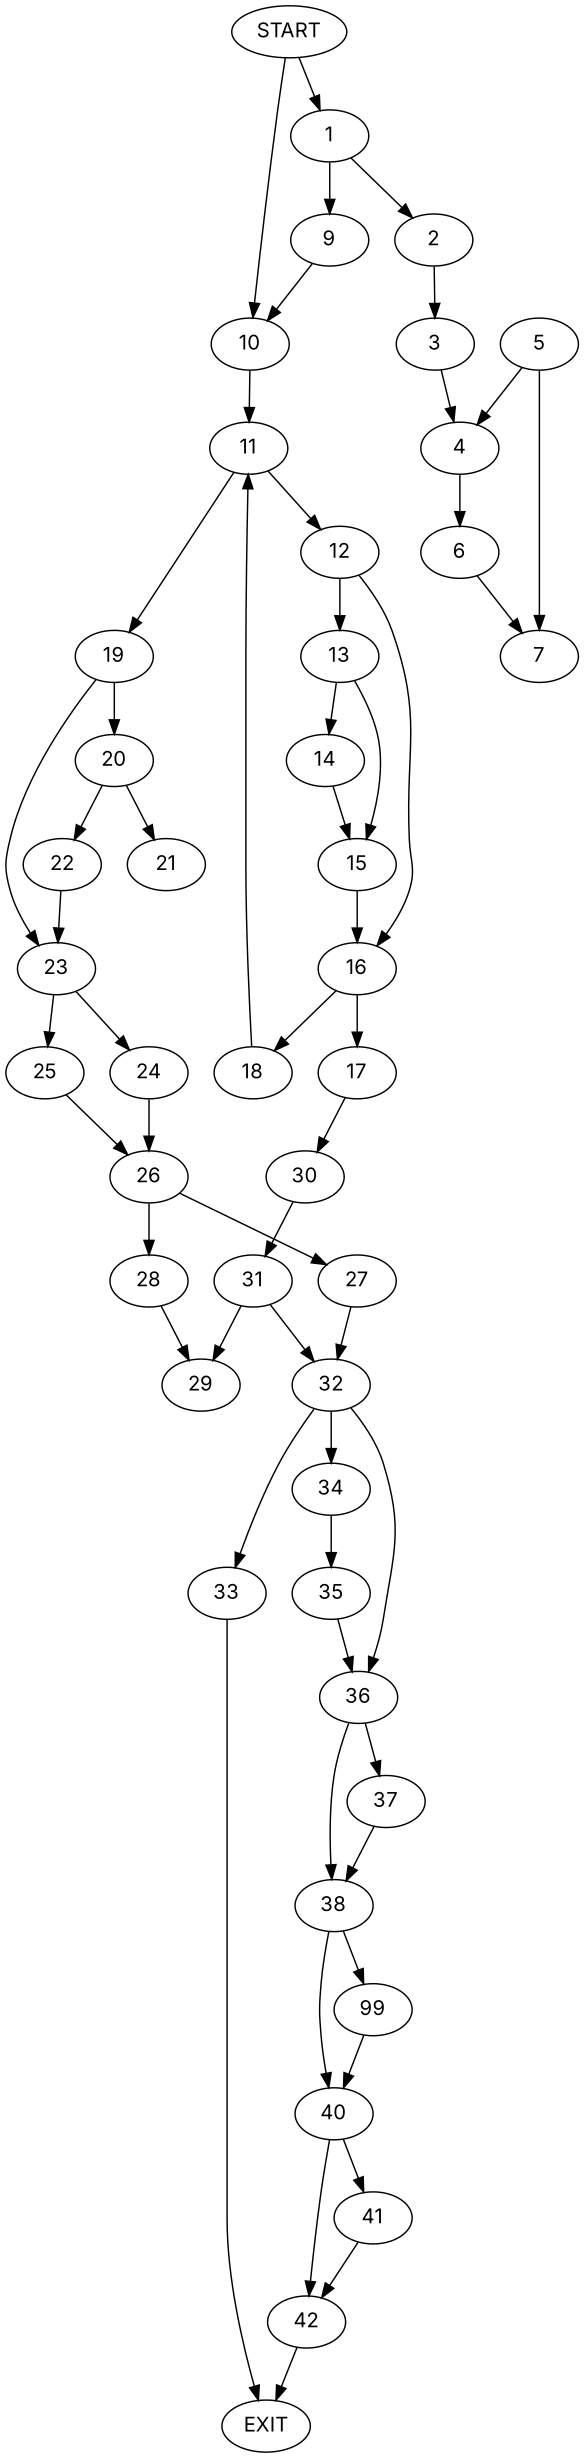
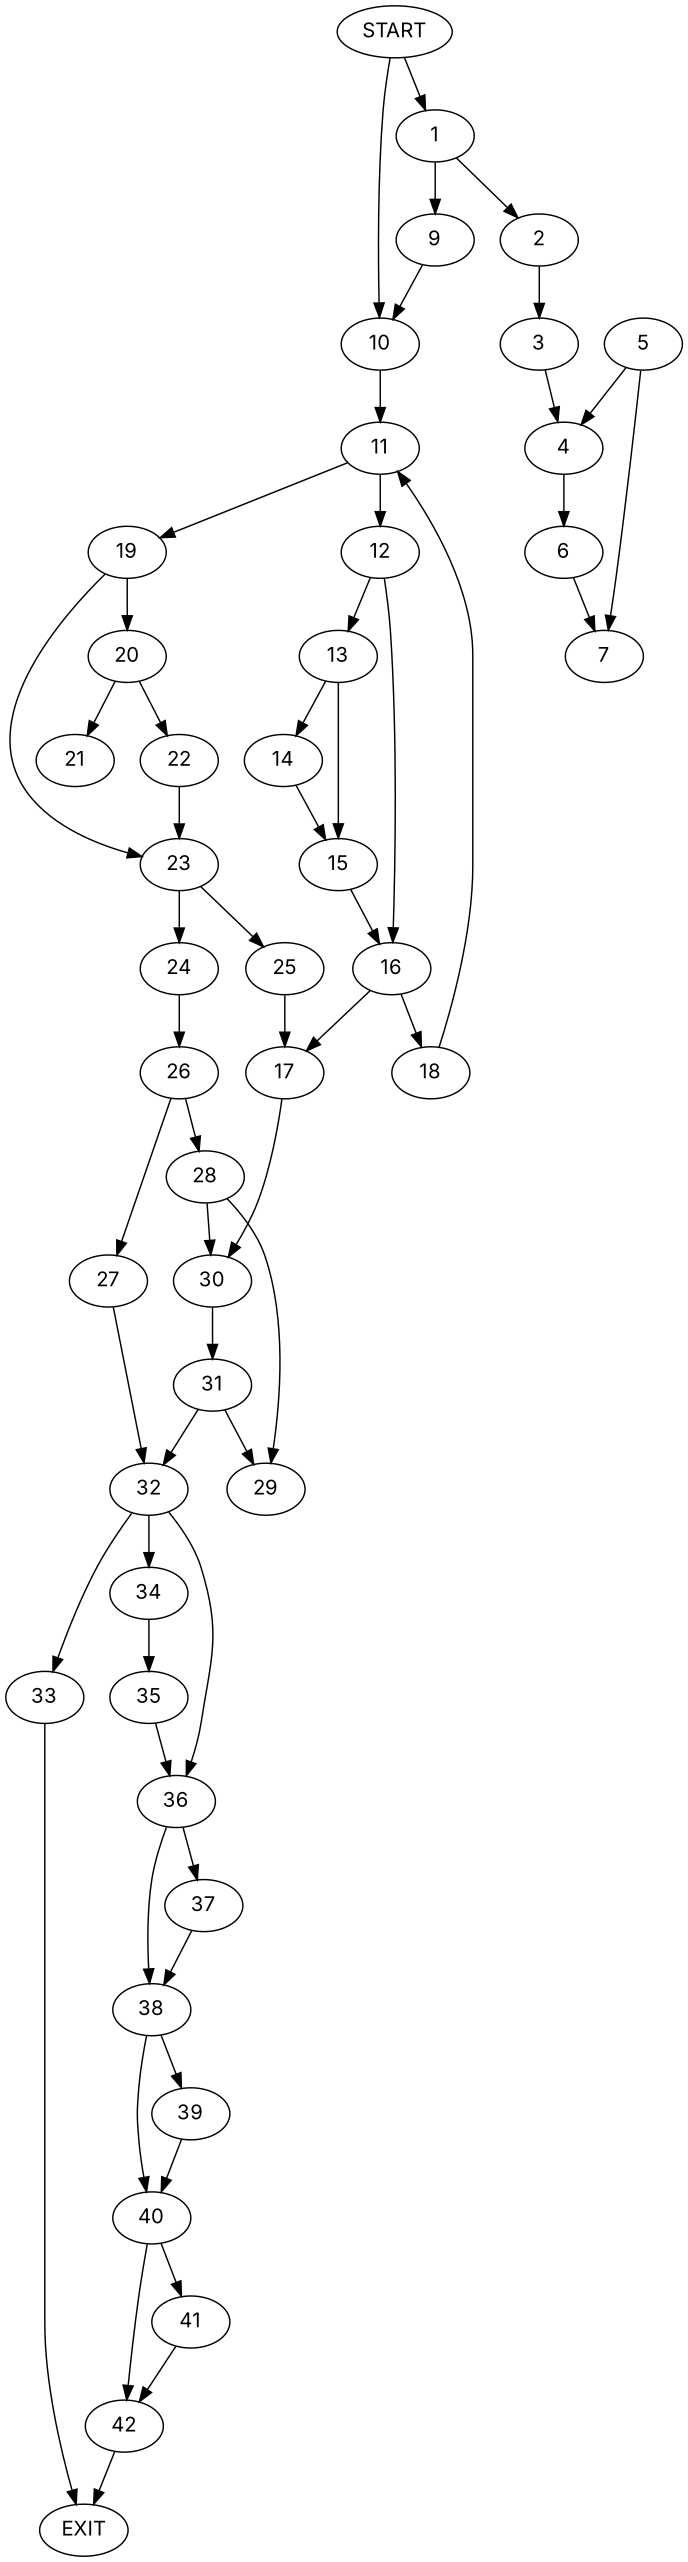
(92, 1120) -> (285, 1014)
none -> (208, 1222)
(373, 2010) -> (191, 2114)
